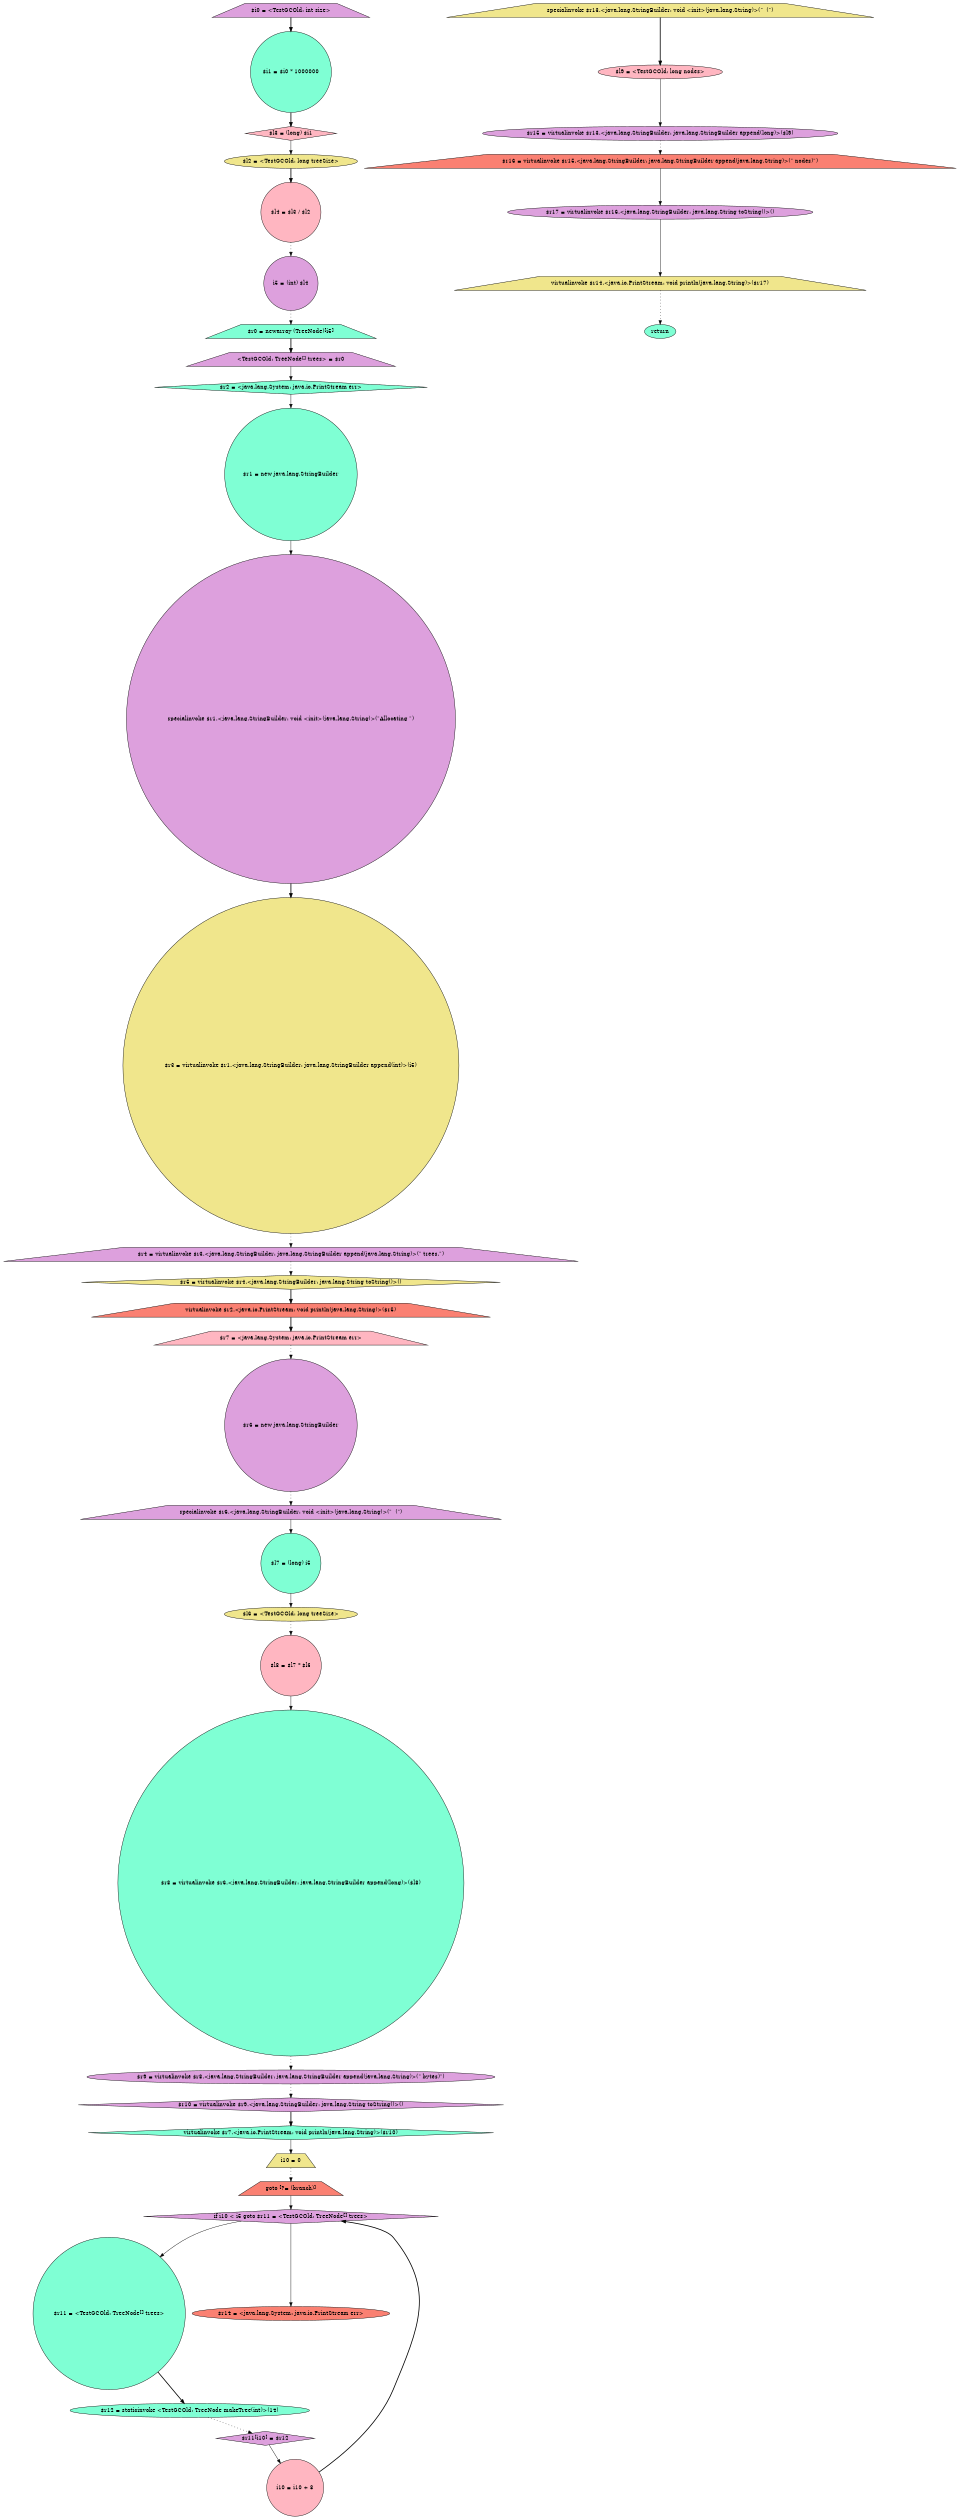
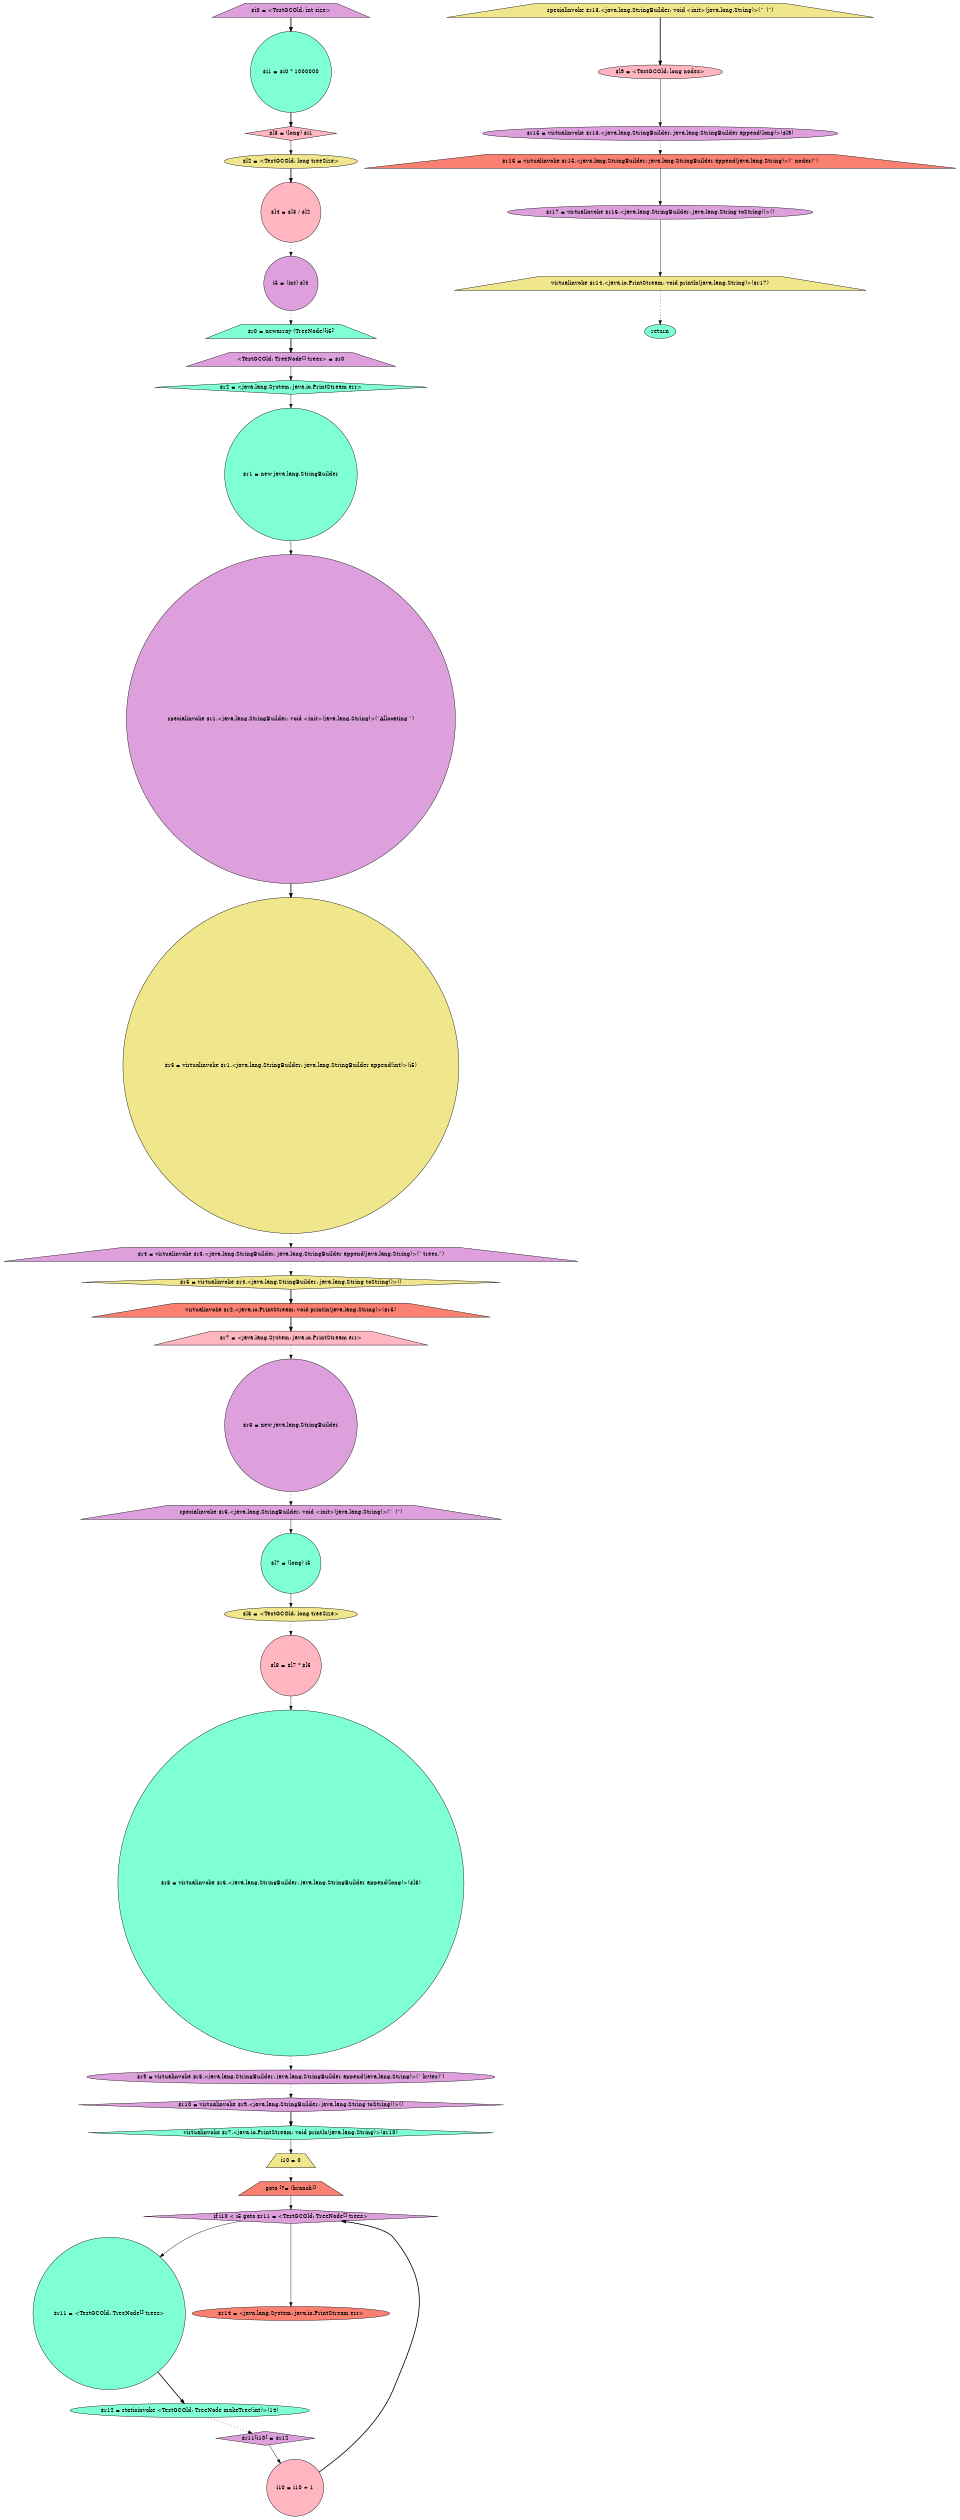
(295, 2488) -> (295, 2488)
